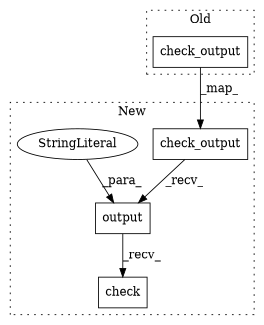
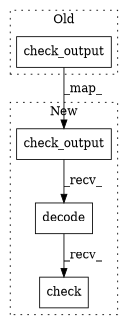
(78, 144) -> none
(123, 218) -> (64, 218)
